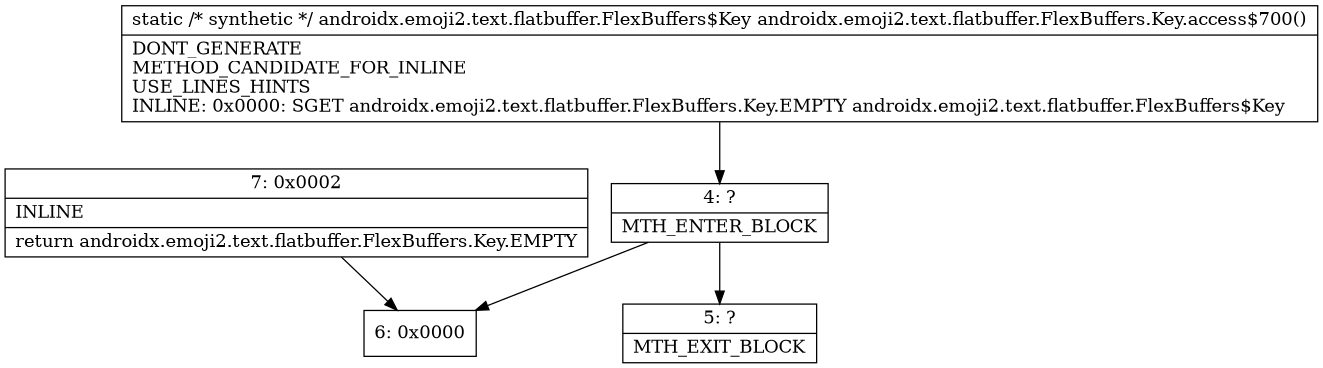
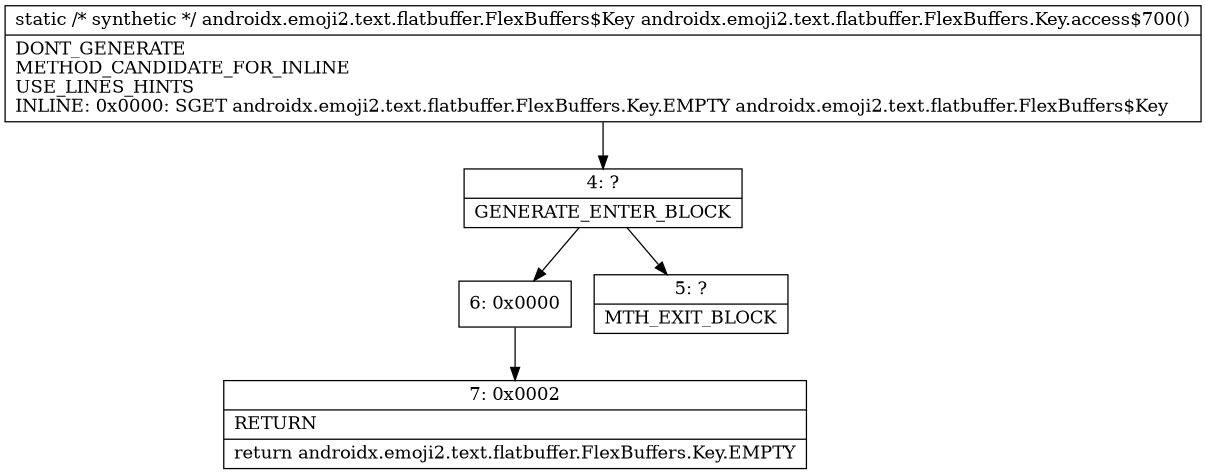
(50, 212) -> (275, 424)
(720, 227) -> (603, 212)
(365, 279) -> (515, 347)
